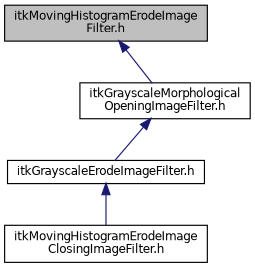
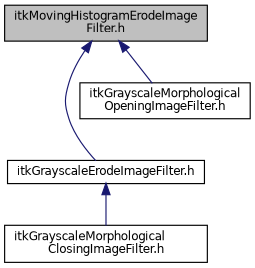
(129, 144) -> (66, 108)
(106, 244) -> (106, 244)
